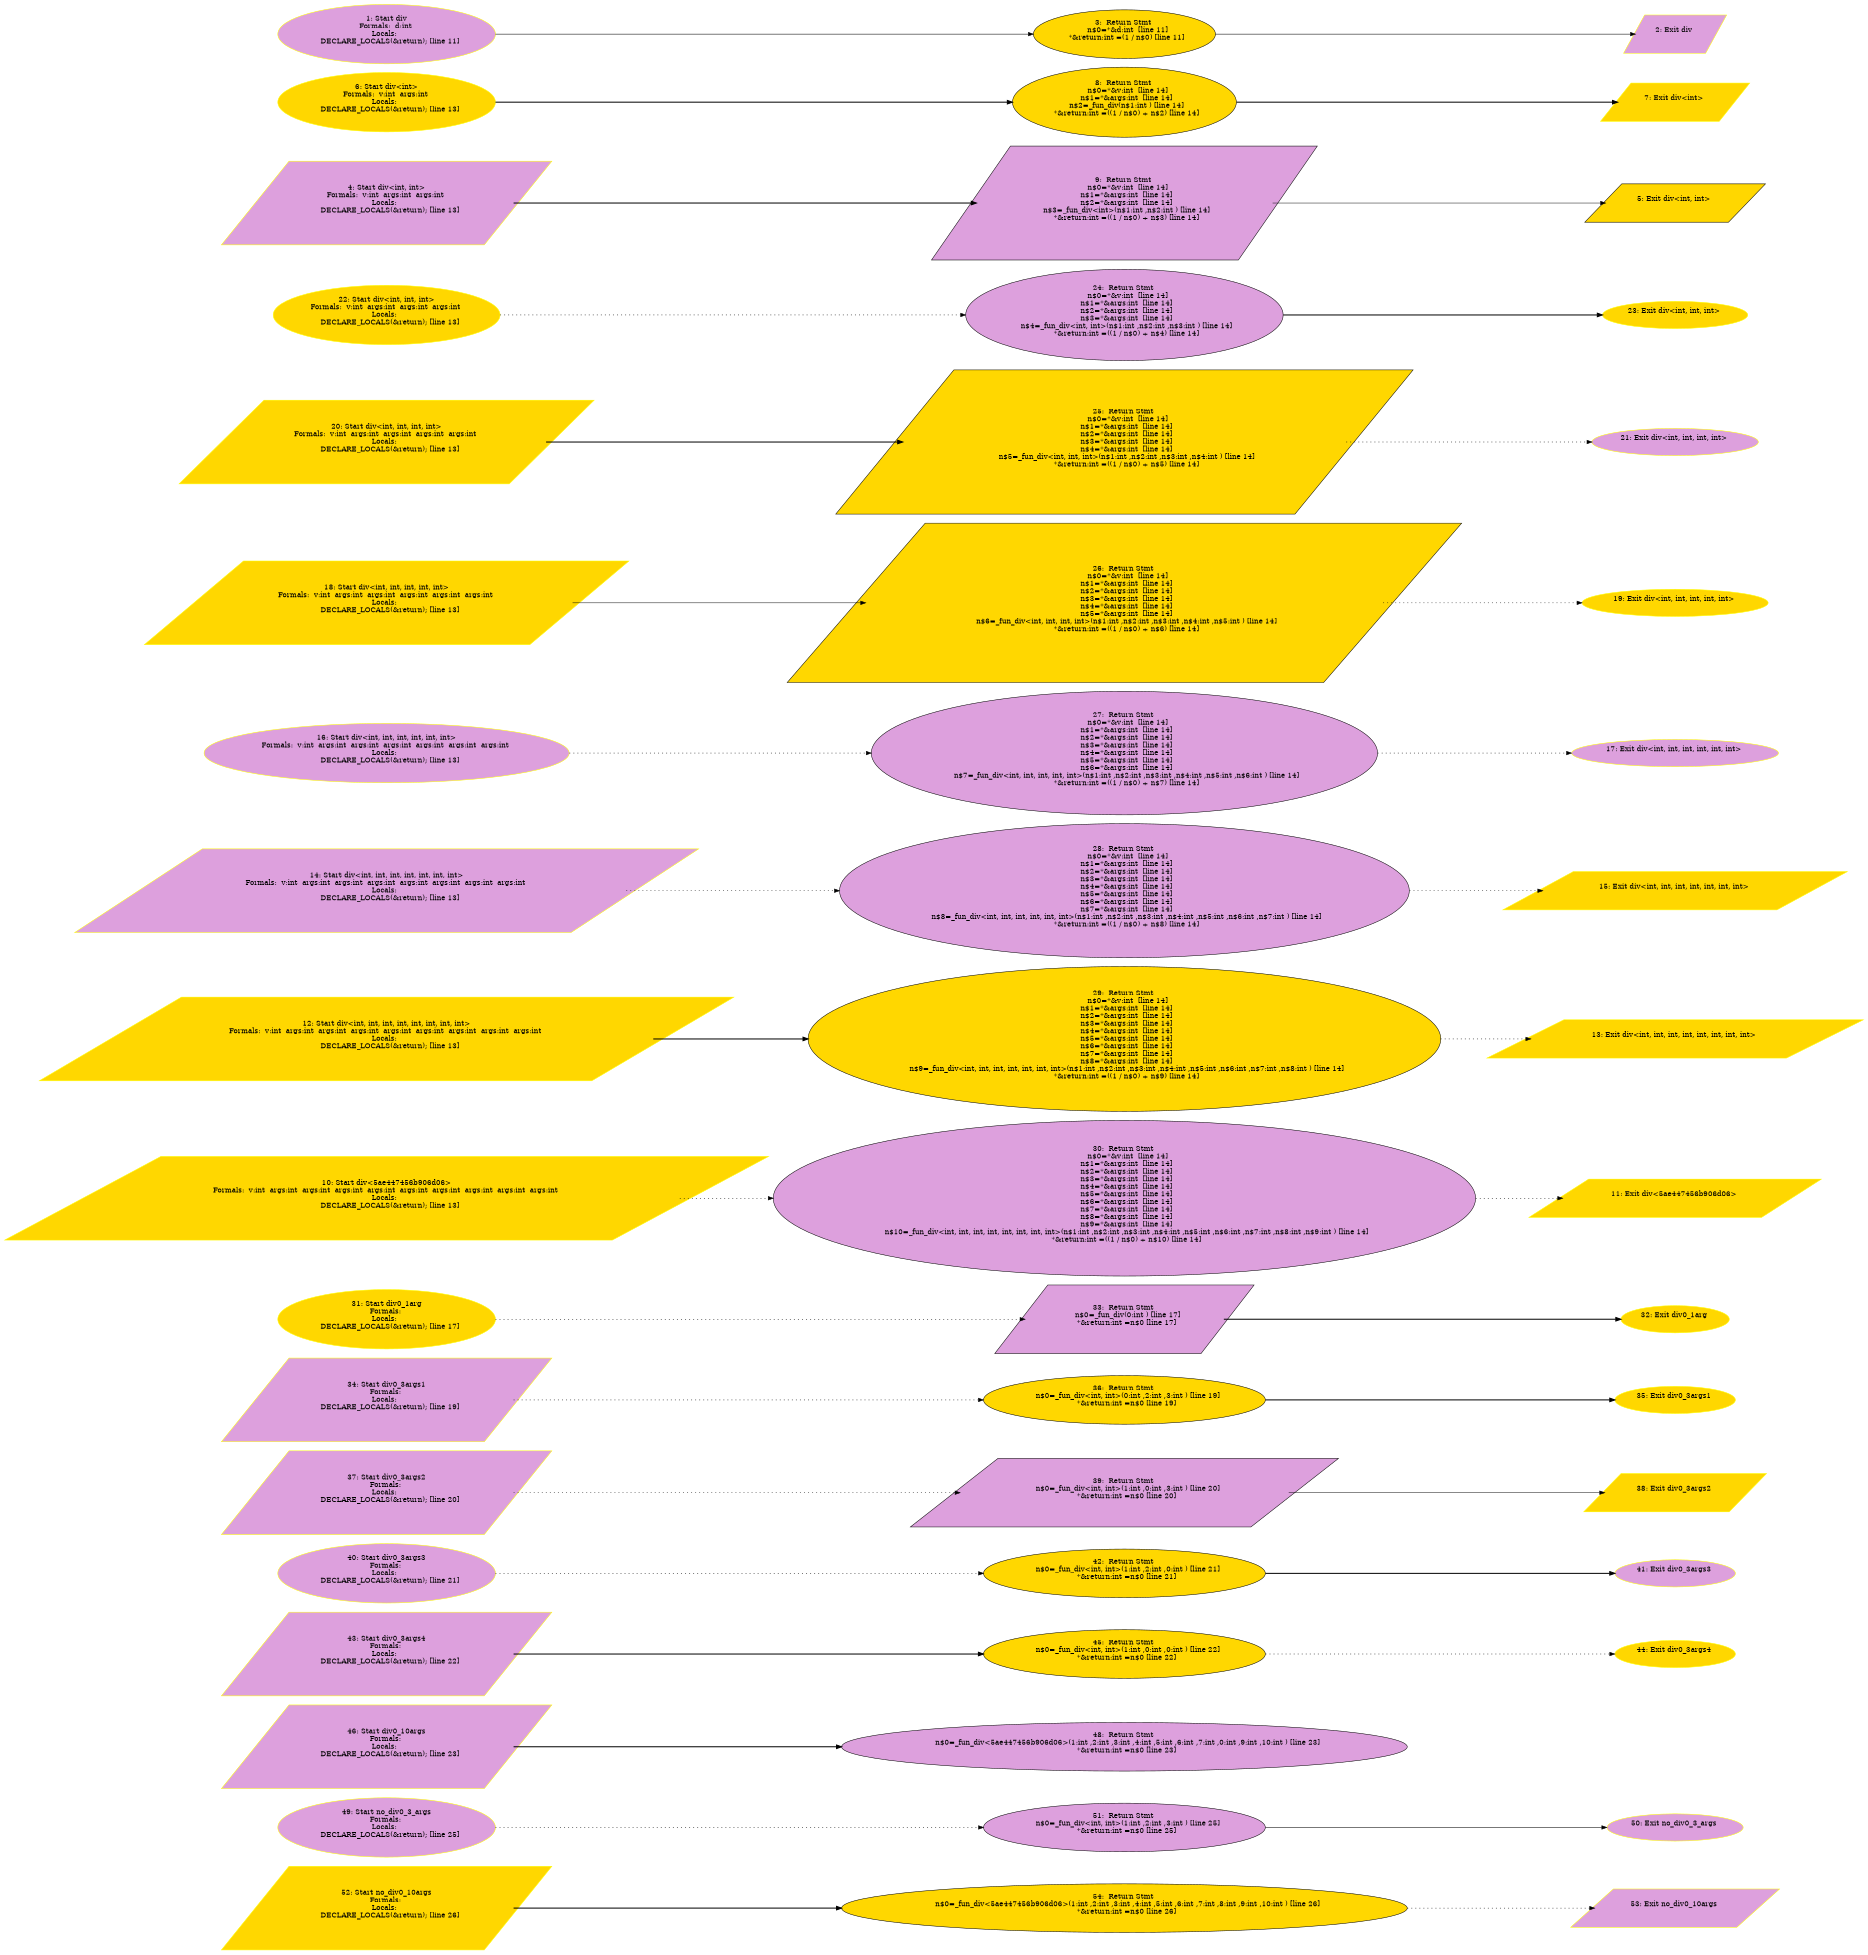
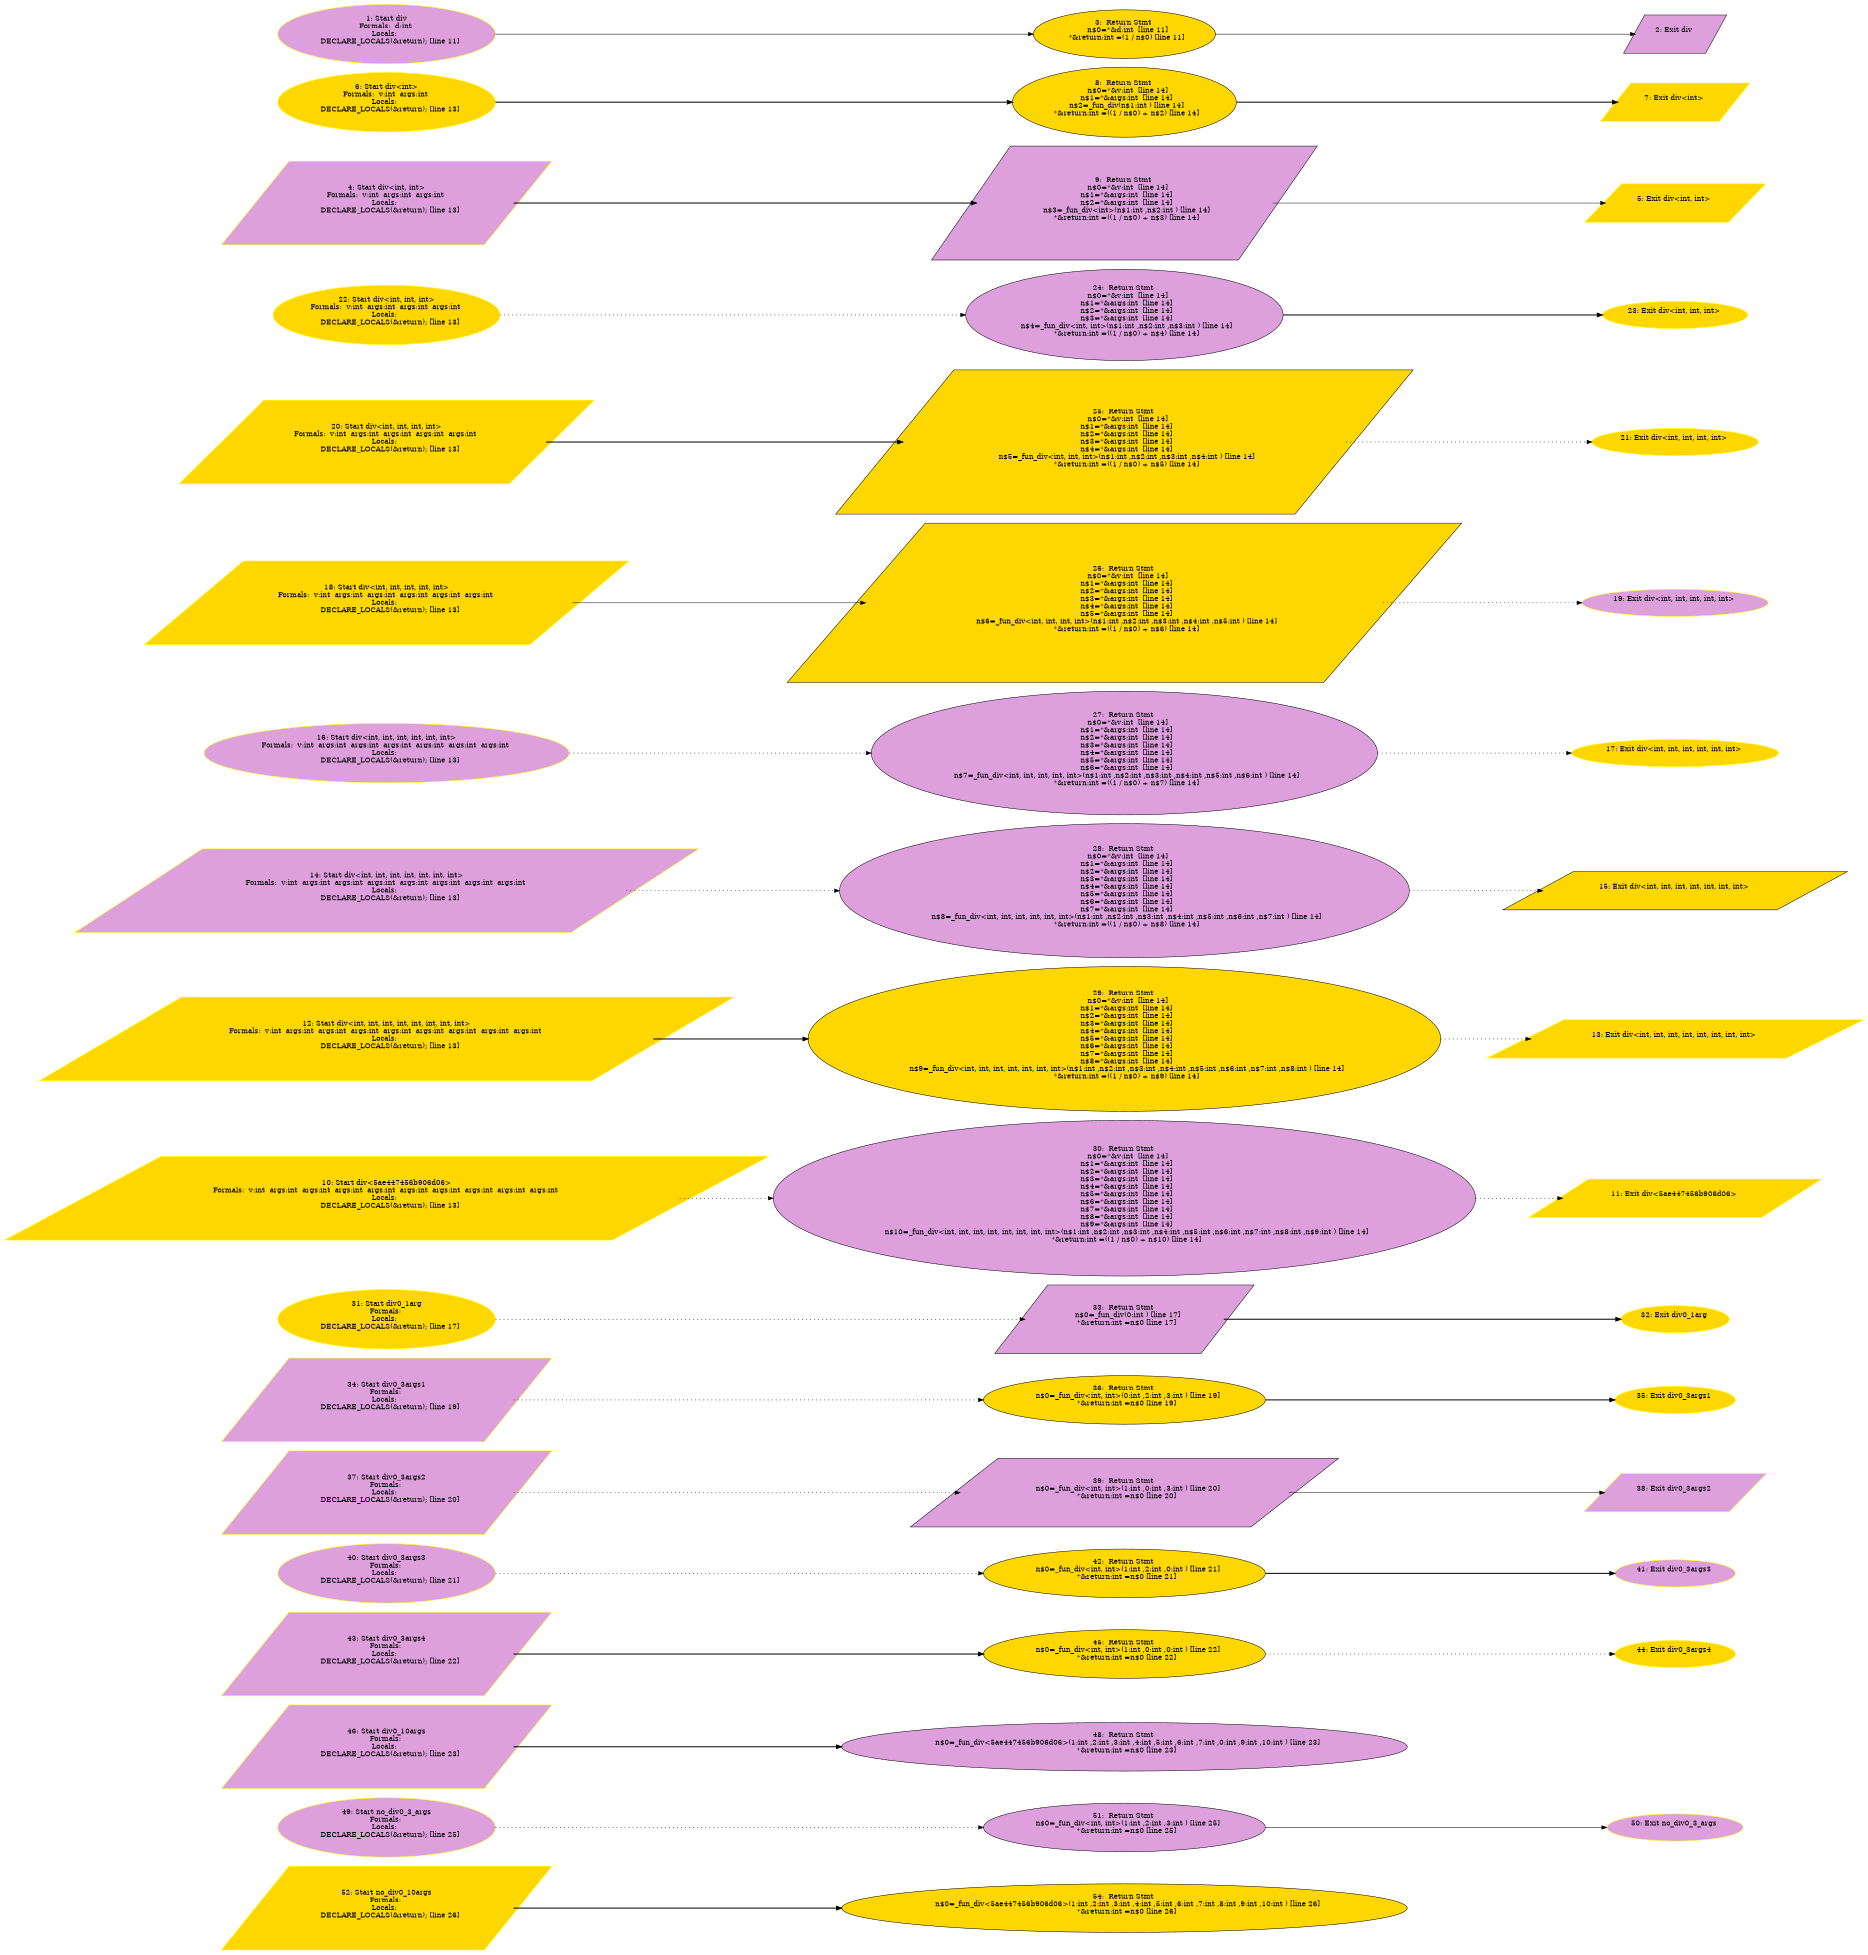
(1675, 34) -> (1675, 34)
(1675, 203) -> (1675, 203)
(1675, 442) -> (1675, 442)
(1675, 603) -> (1675, 603)
(1675, 753) -> (1675, 753)
(1675, 891) -> (1675, 891)
(1675, 1493) -> (1675, 1493)
(1675, 1908) -> none
